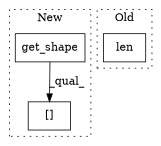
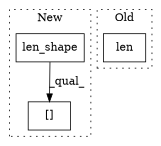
(50, 48) -> (50, 48)
